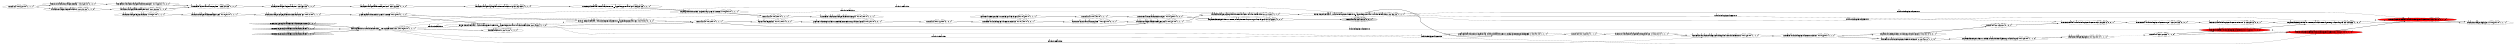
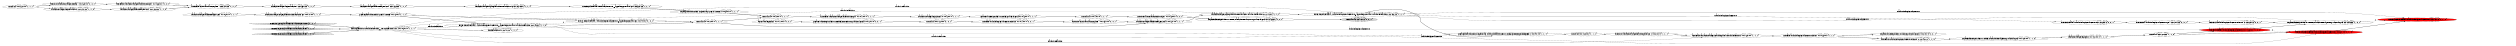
(143, 15) -> none
none -> (939, 17)
(739, 22) -> (742, 19)
(2487, 23) -> none
(1999, 26) -> none
(2127, 36) -> (2127, 36)
